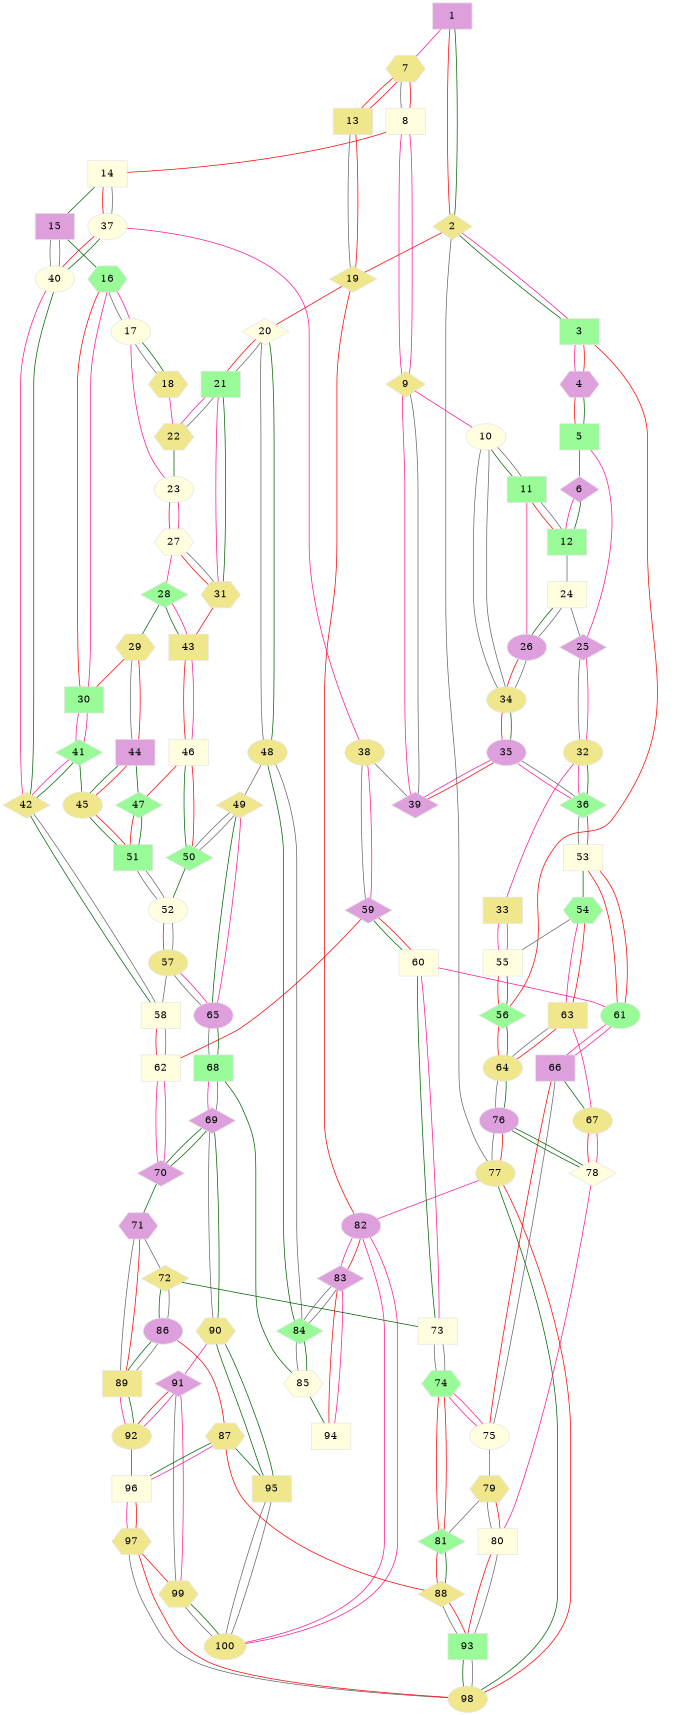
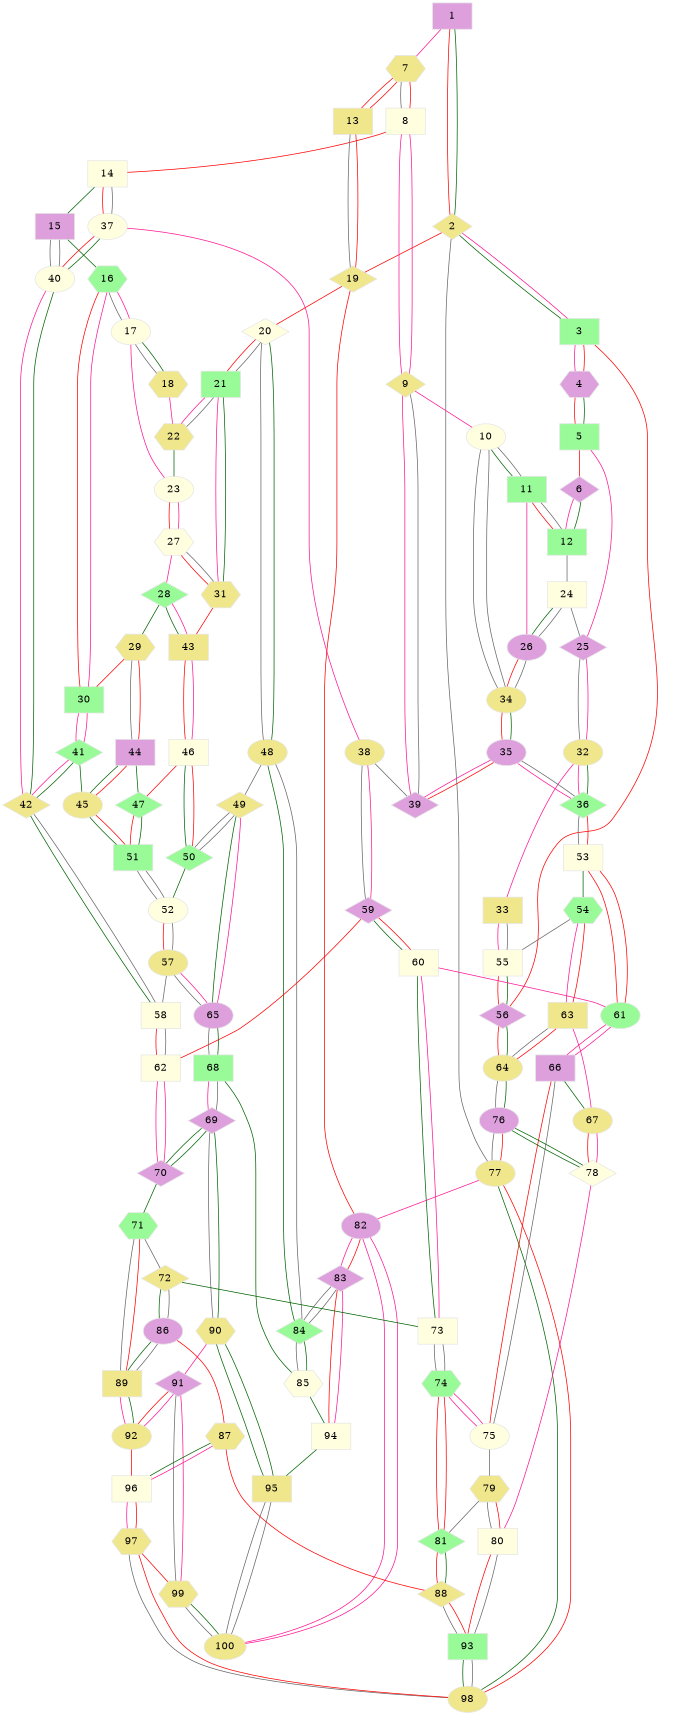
(503, 1015) -> (503, 1015)
(138, 1226) -> (138, 1226)
(248, 1462) -> (301, 1463)
(490, 1463) -> (490, 1463)
